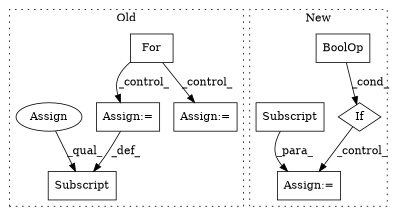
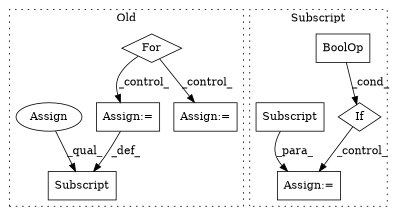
(318, 19) -> (318, 19)
(152, 48) -> (152, 48)
